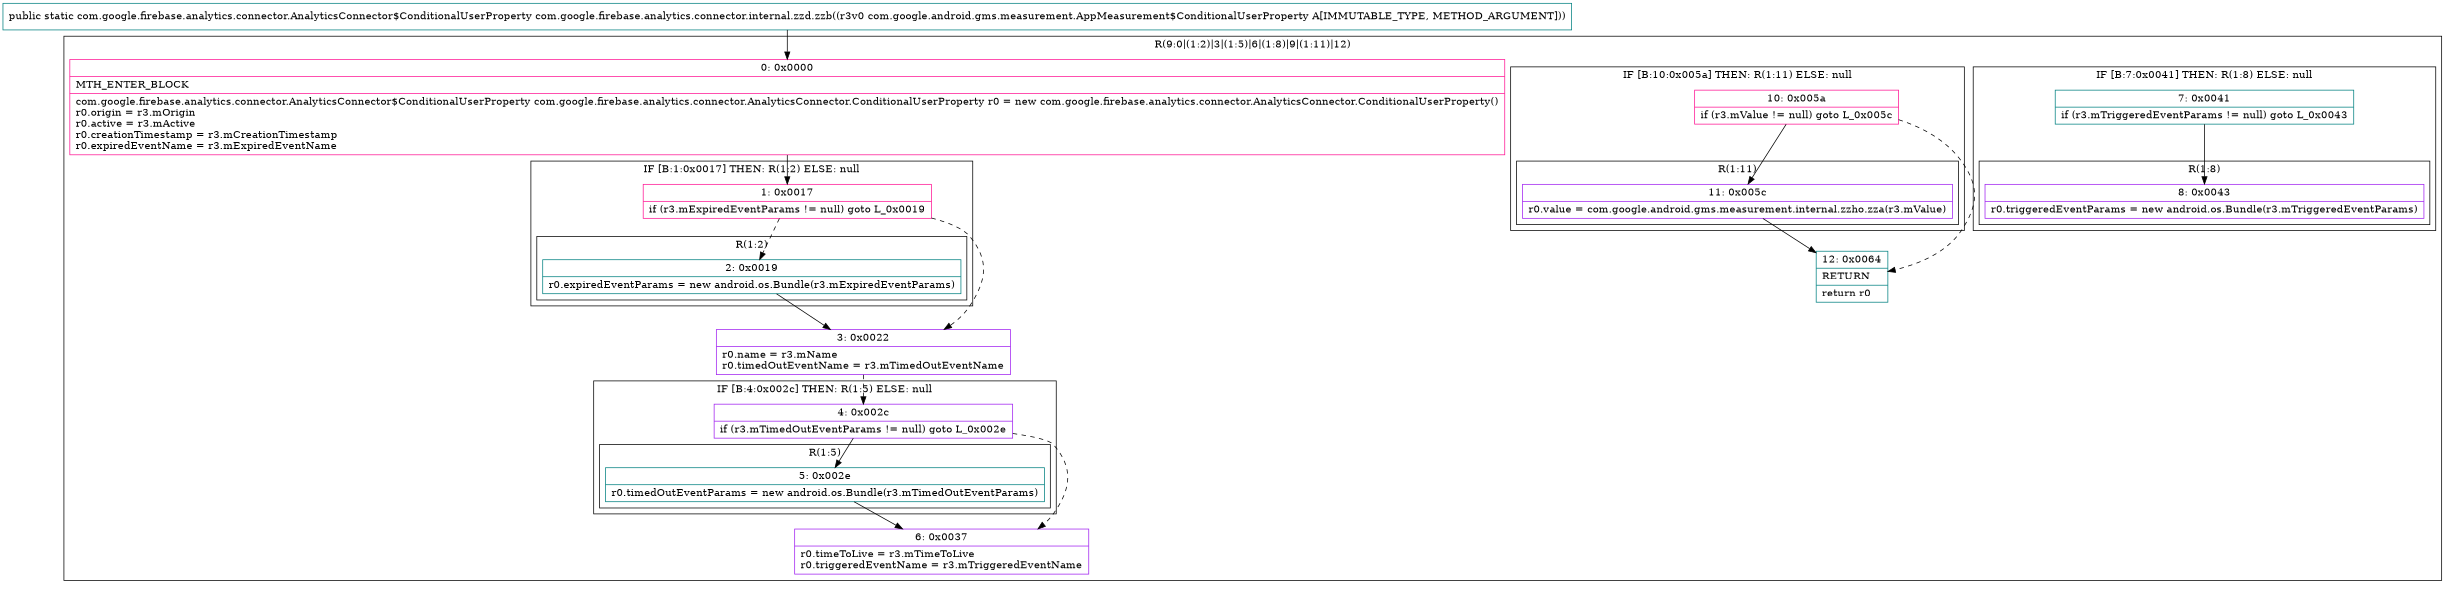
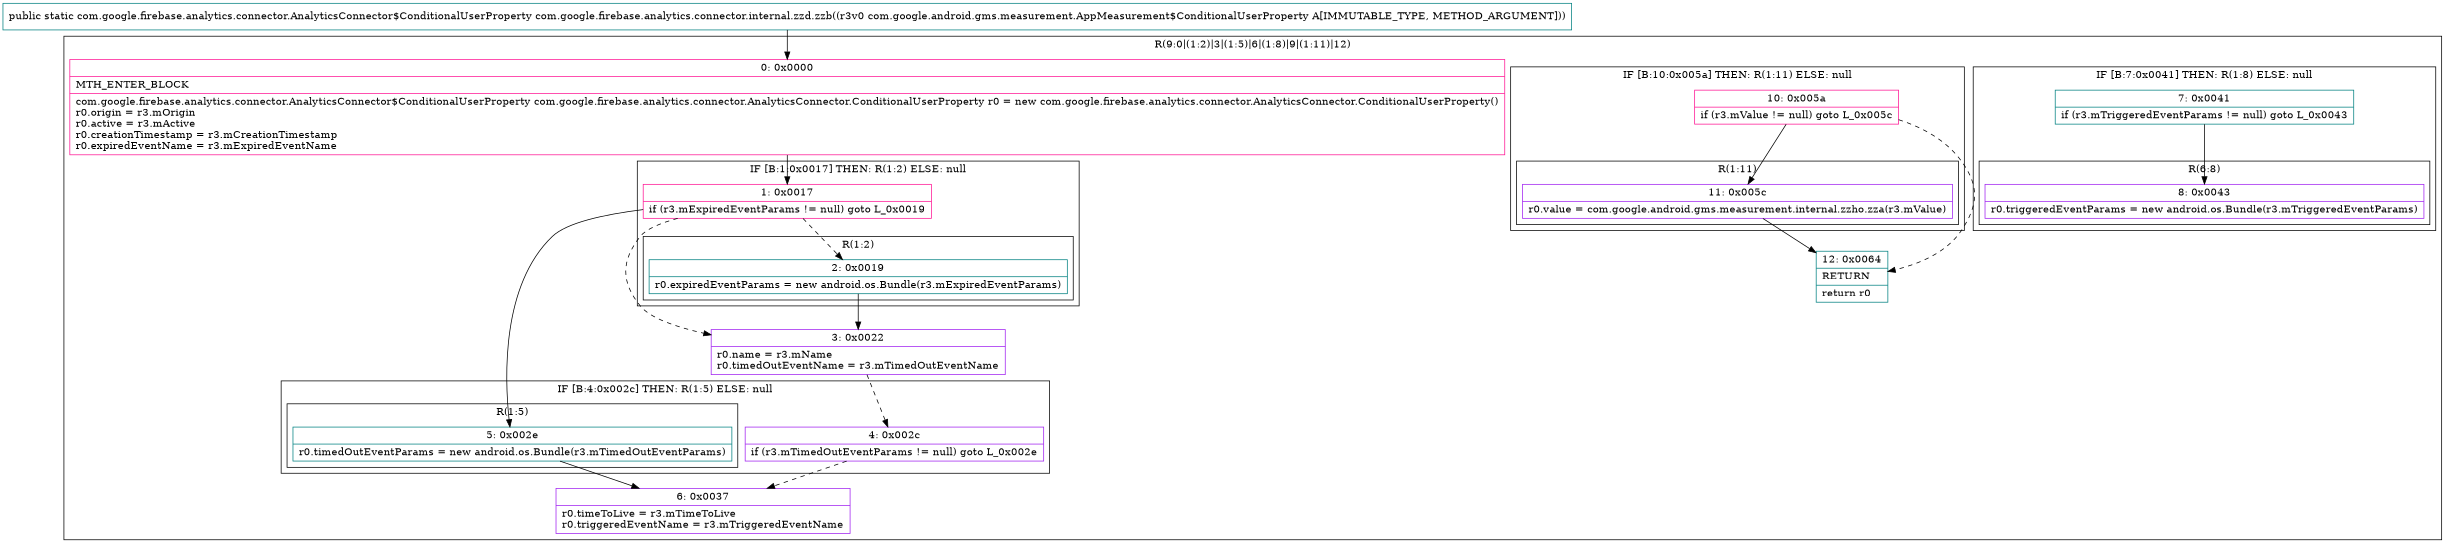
(2204, 170) -> (2204, 170)
(846, 450) -> (525, 277)
